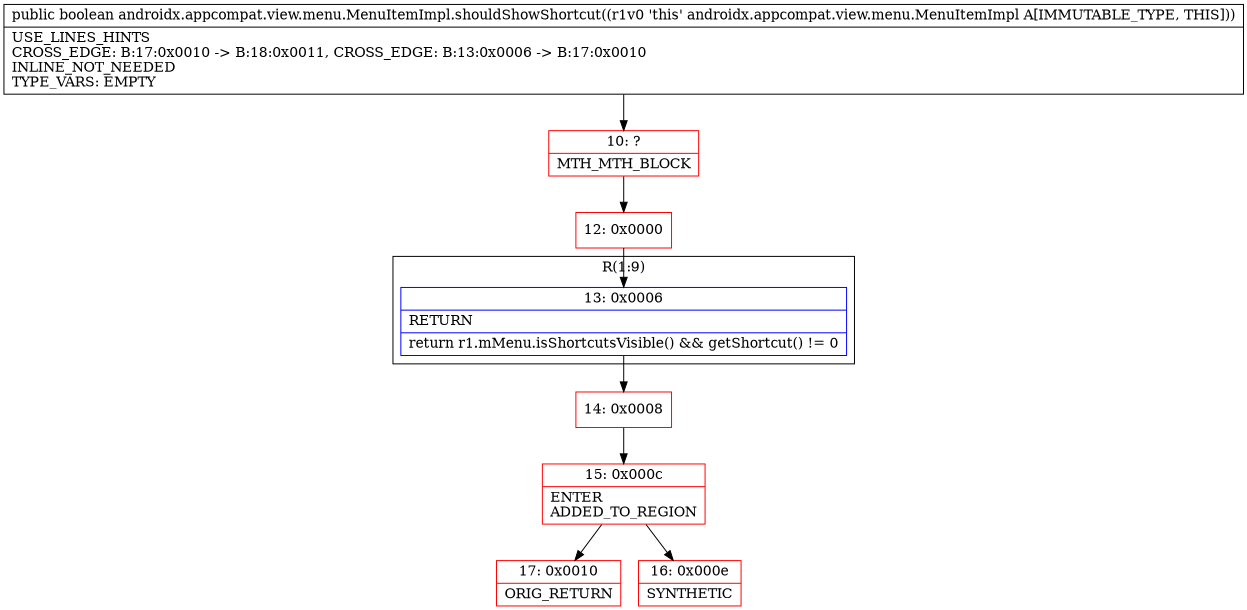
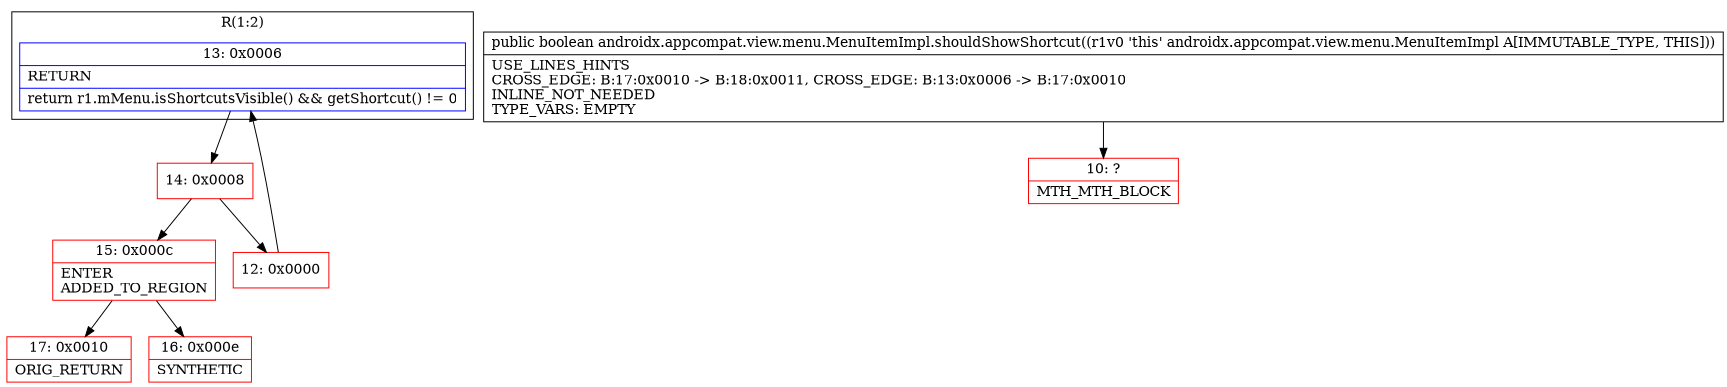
(624, 189) -> (240, 222)
(624, 268) -> (243, 23)
